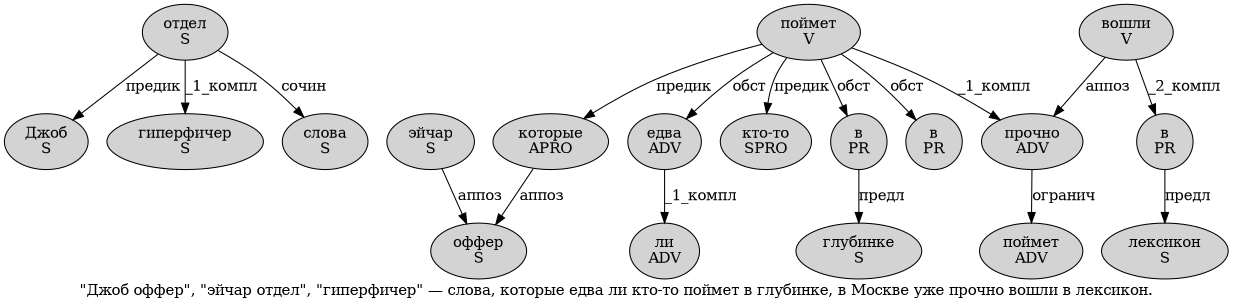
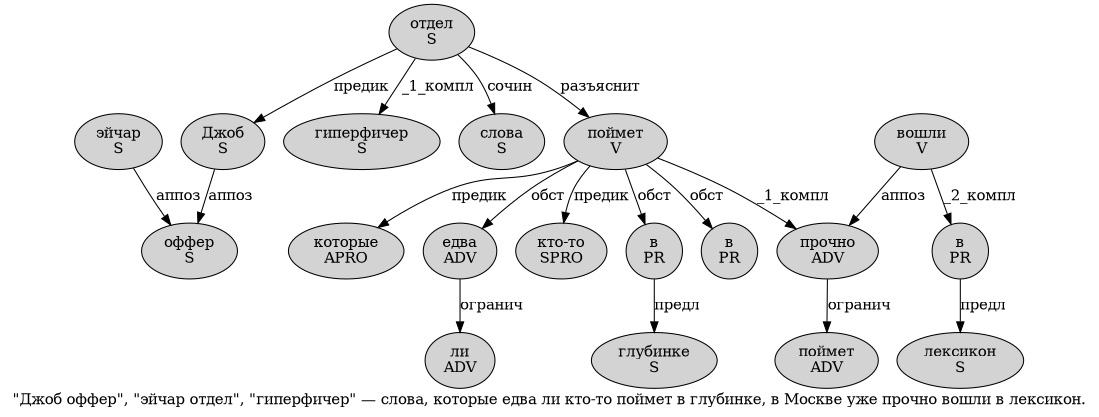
none -> (527, 74)
(517, 192) -> (208, 191)
(701, 196) -> (492, 306)
